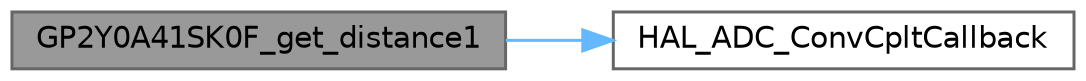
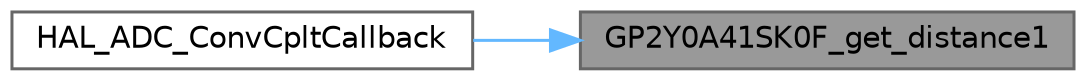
(544, 40) -> (512, 40)
